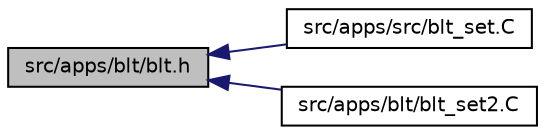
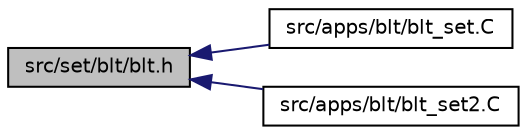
(409, 29) -> (391, 29)
(108, 67) -> (99, 67)
